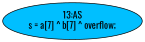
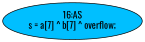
(72, 21) -> (72, 21)
